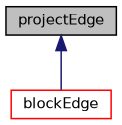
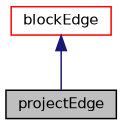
(61, 70) -> (61, 70)
